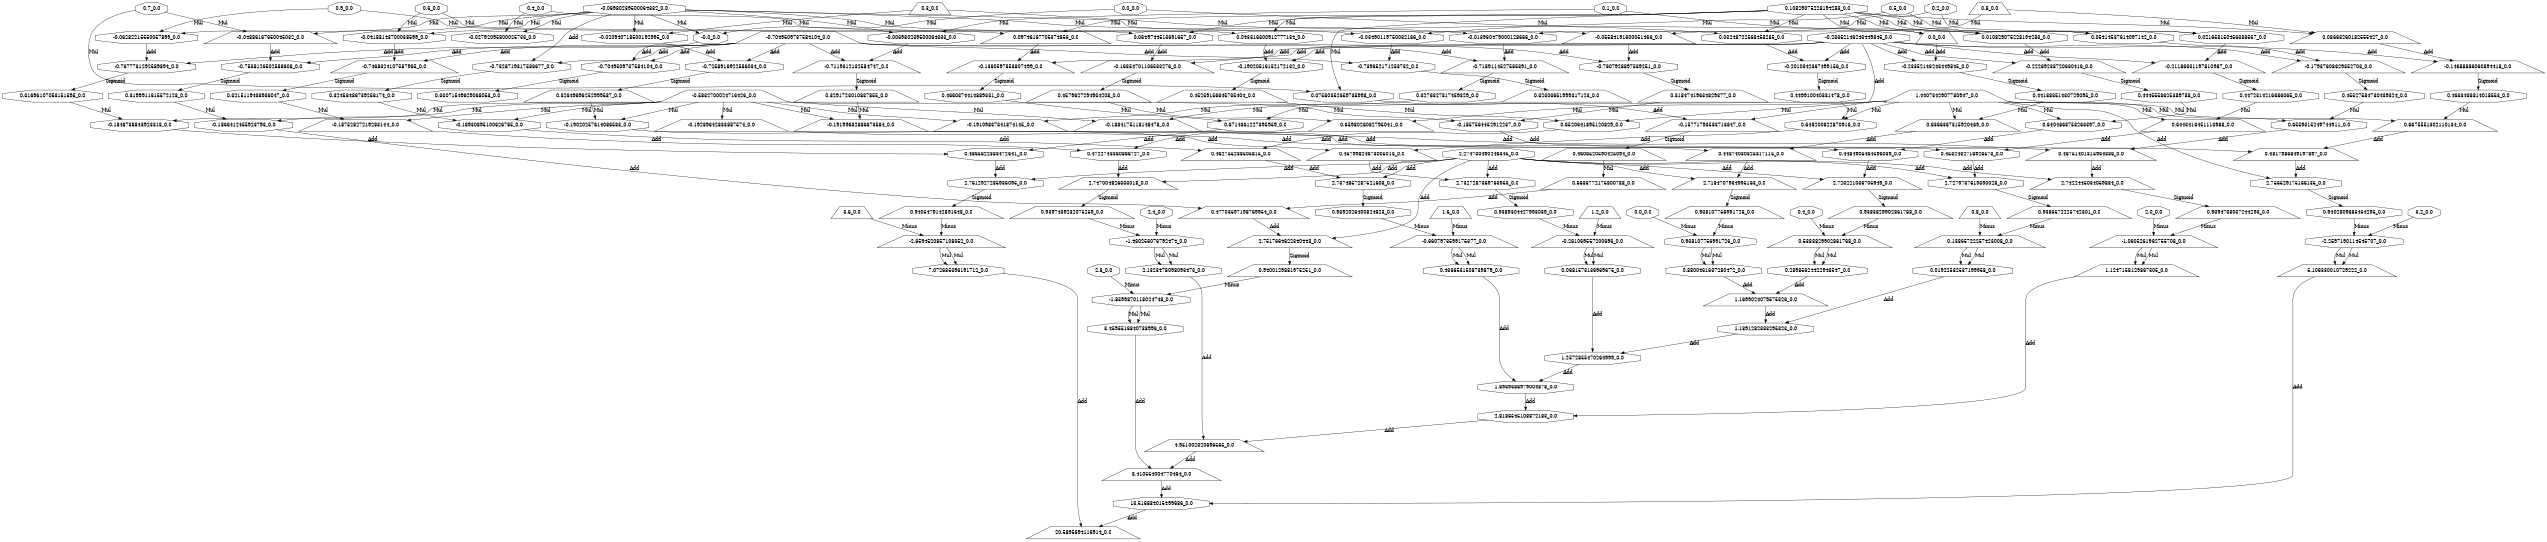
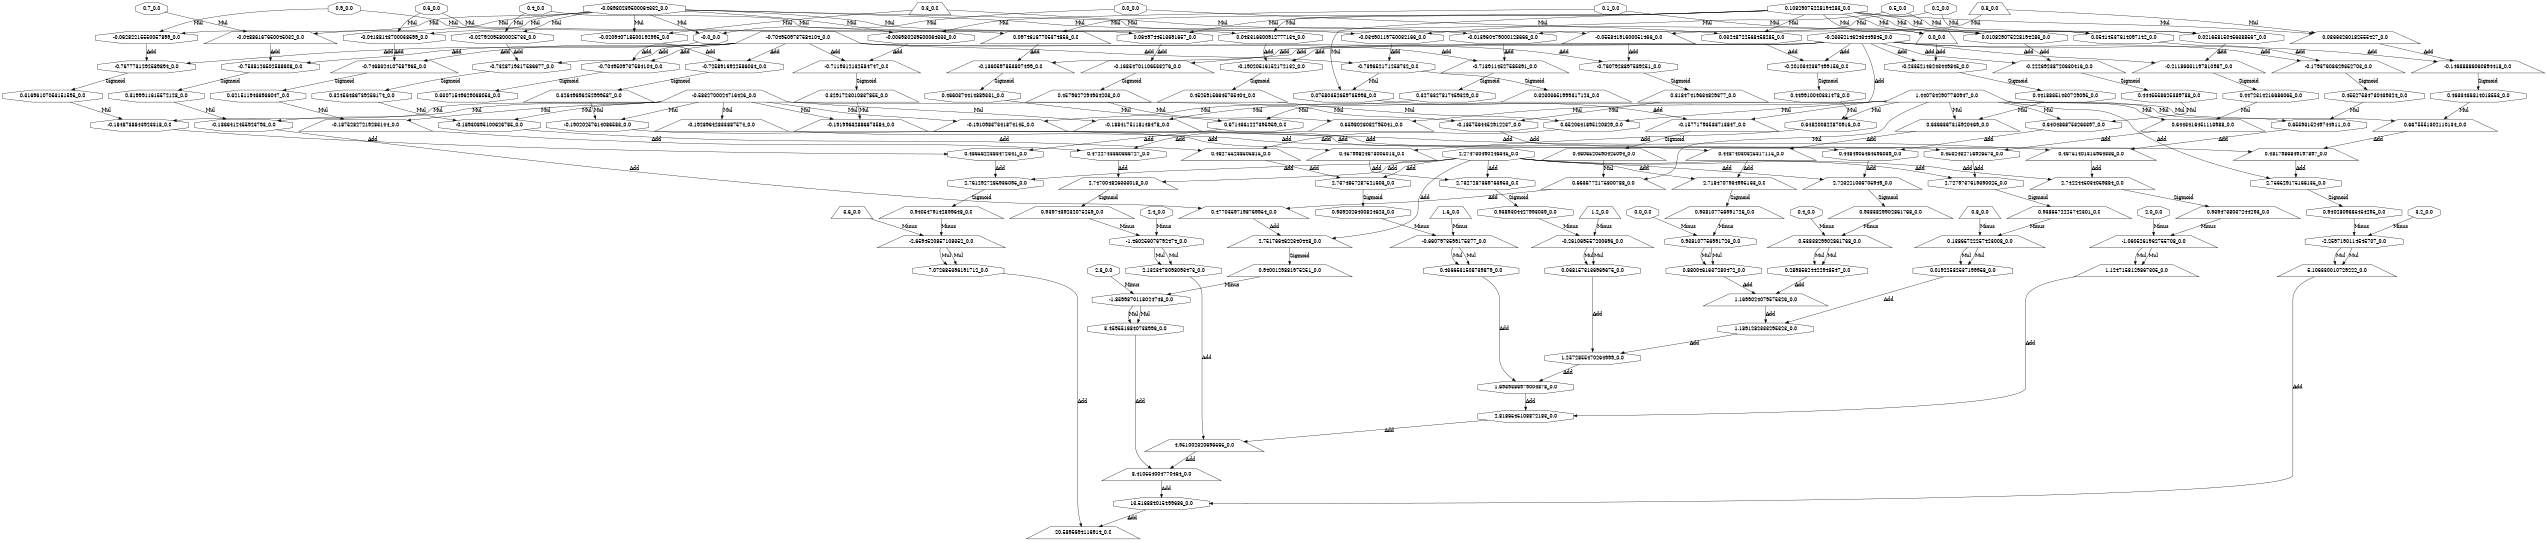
(568, 33) -> (511, 51)
(653, 87) -> (1367, 81)
none -> (1784, 138)
(1976, 183) -> (1976, 183)
(941, 213) -> (941, 213)
